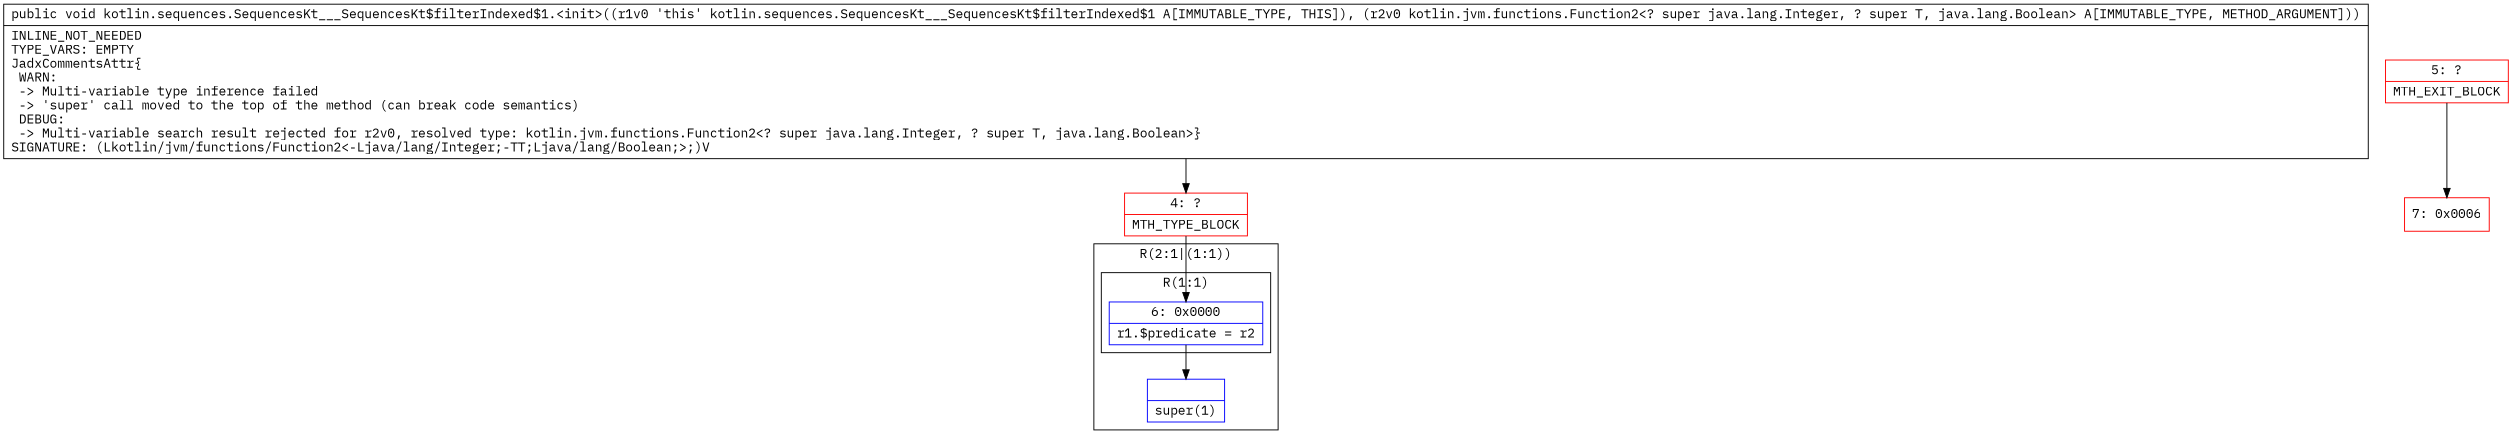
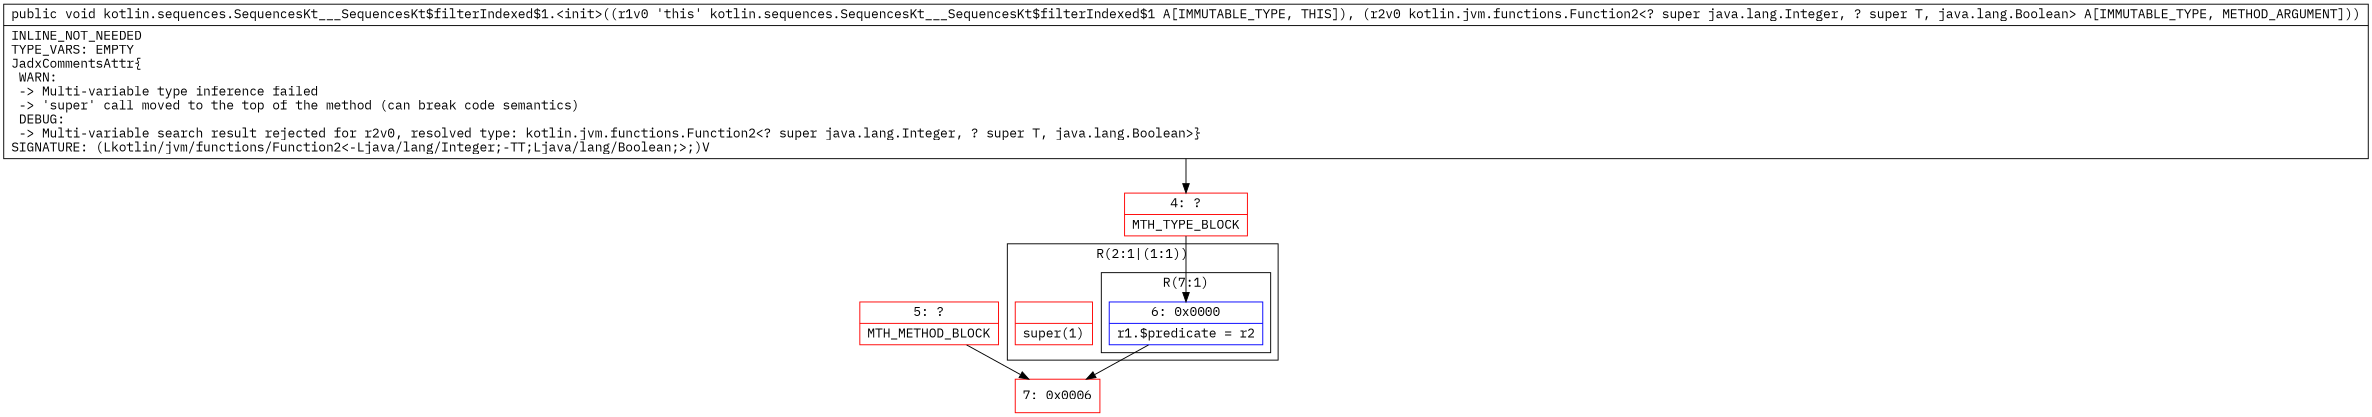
(2447, 92) -> (929, 334)
(1186, 283) -> (1186, 283)
(1186, 359) -> (1110, 366)
(1186, 401) -> (1054, 323)
